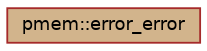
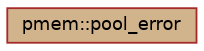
(104, 25) -> (102, 25)
